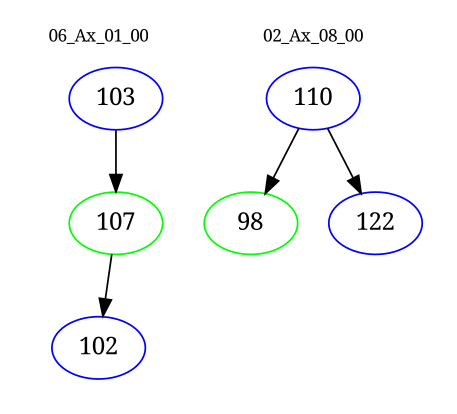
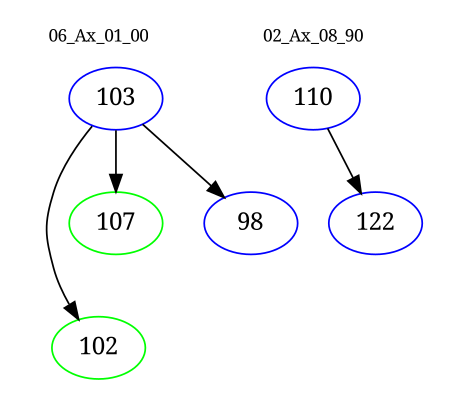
(313, 37) -> (313, 37)
(286, 153) -> (165, 144)
(251, 223) -> (251, 223)
(109, 277) -> (49, 212)
(99, 348) -> (99, 348)
